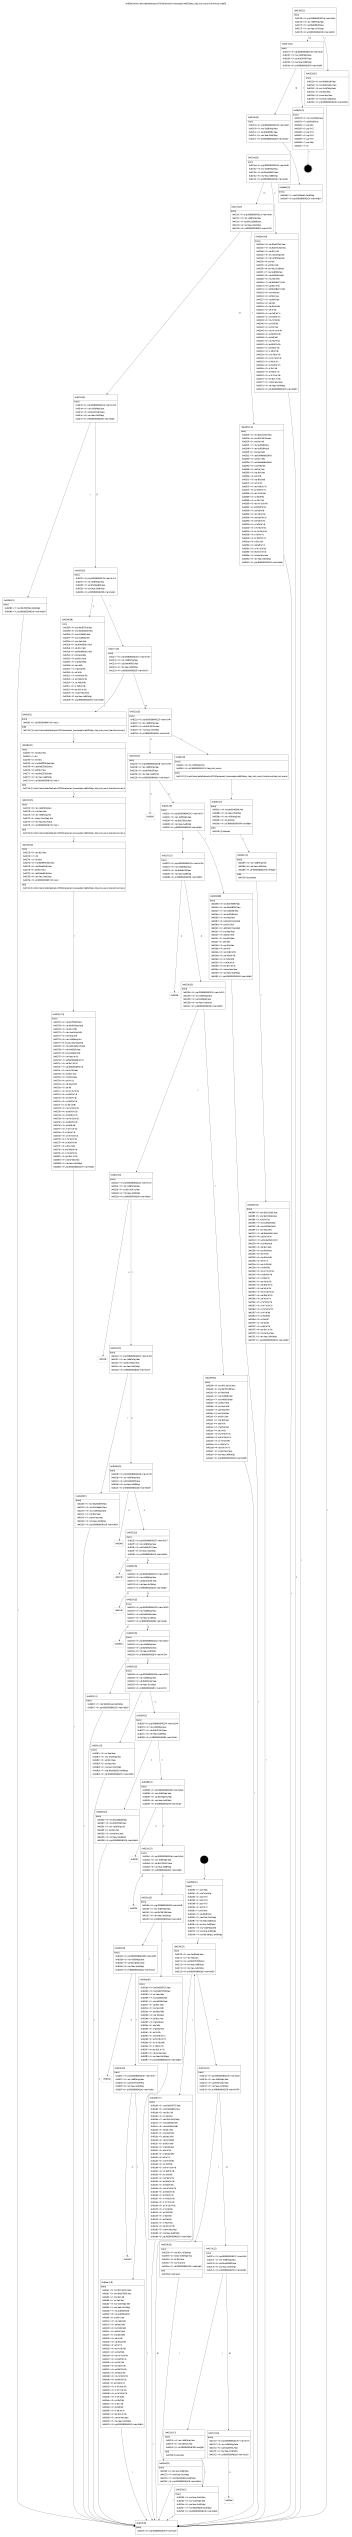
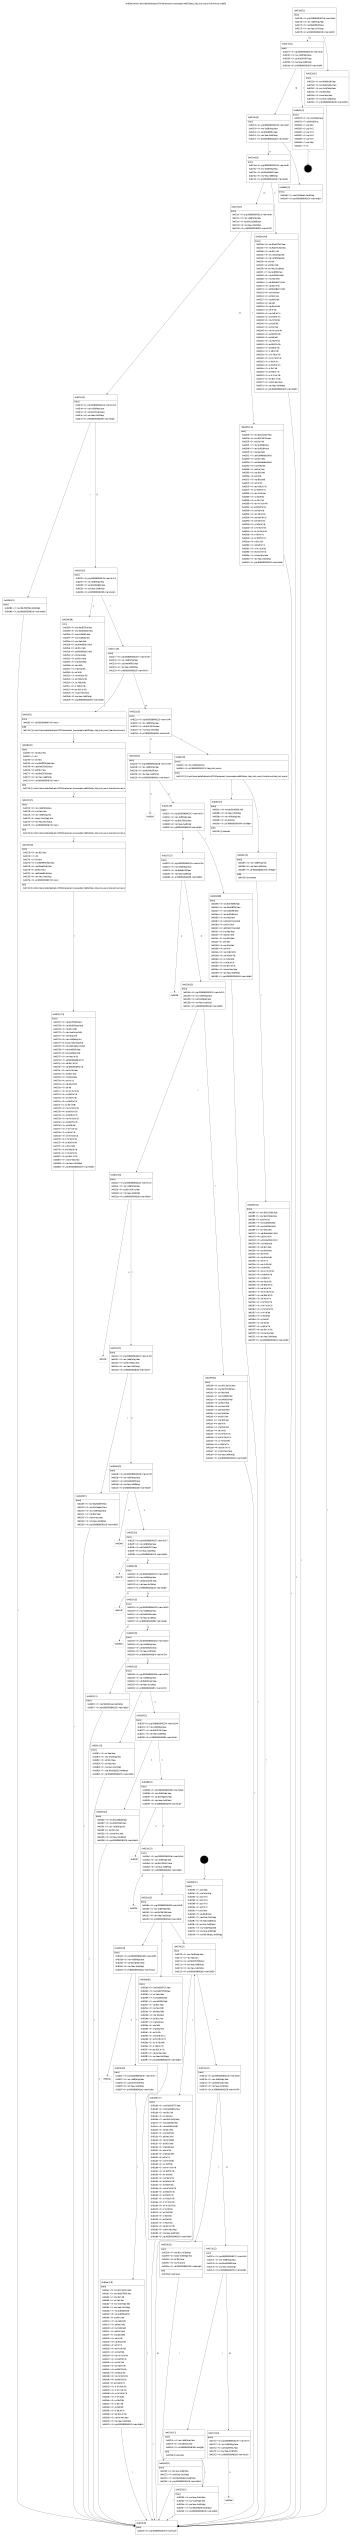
none -> (268, 148)
(244, 843) -> (257, 814)
(198, 1940) -> (177, 1933)
(127, 2260) -> none
